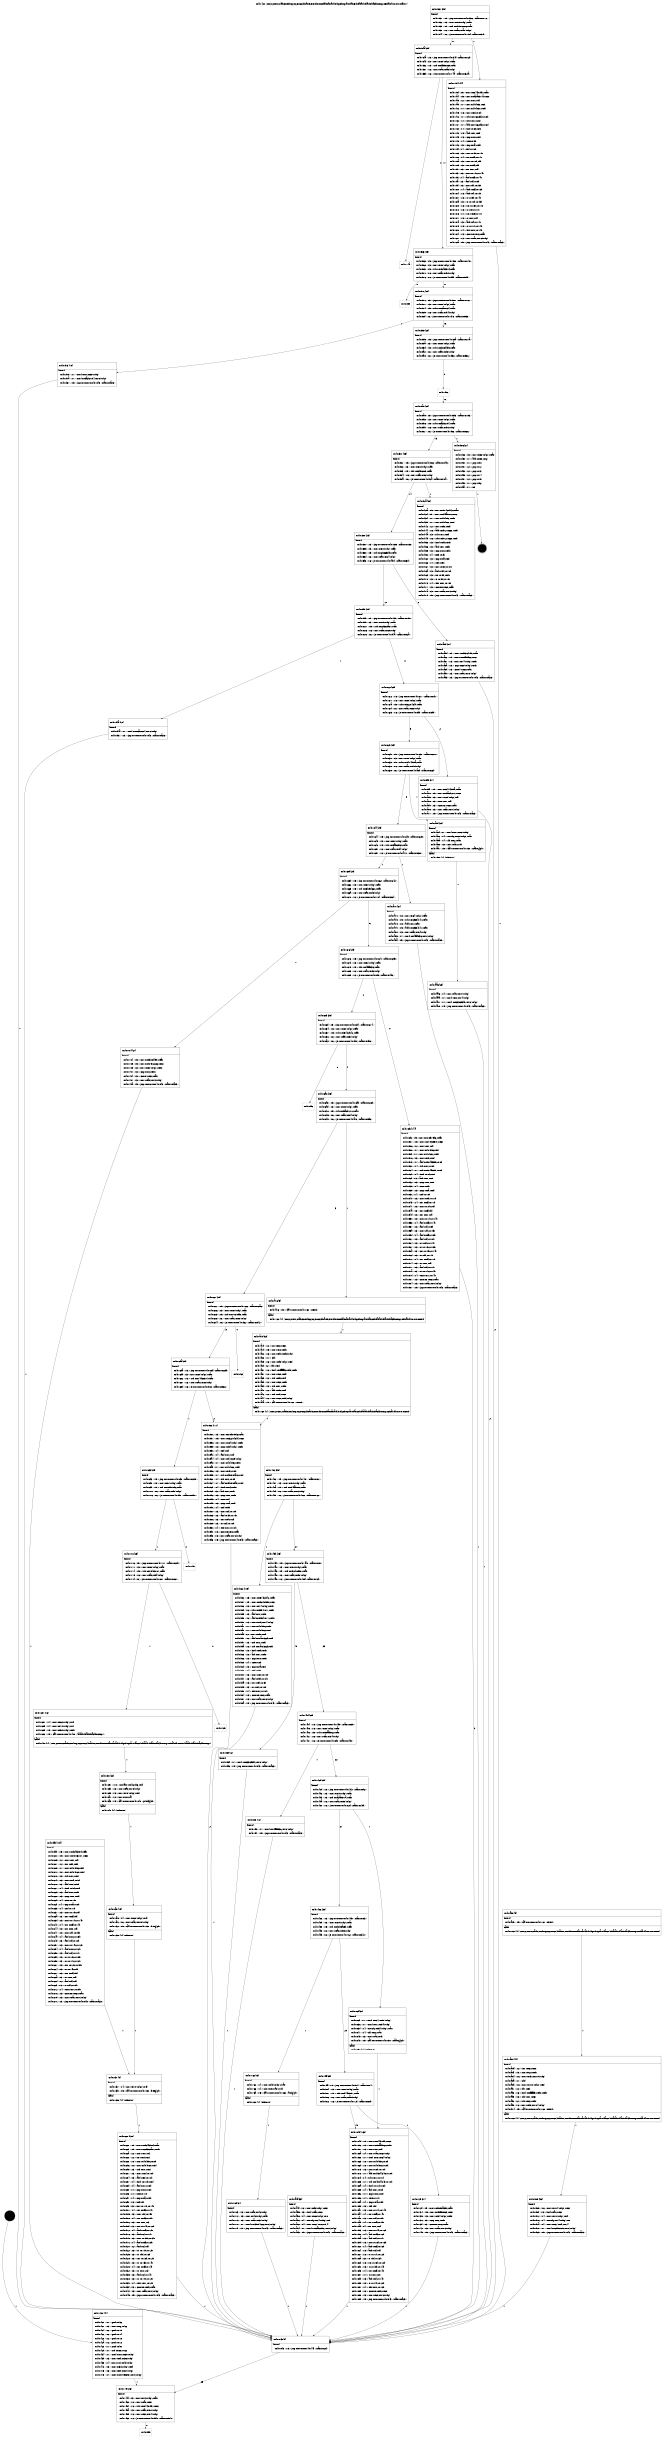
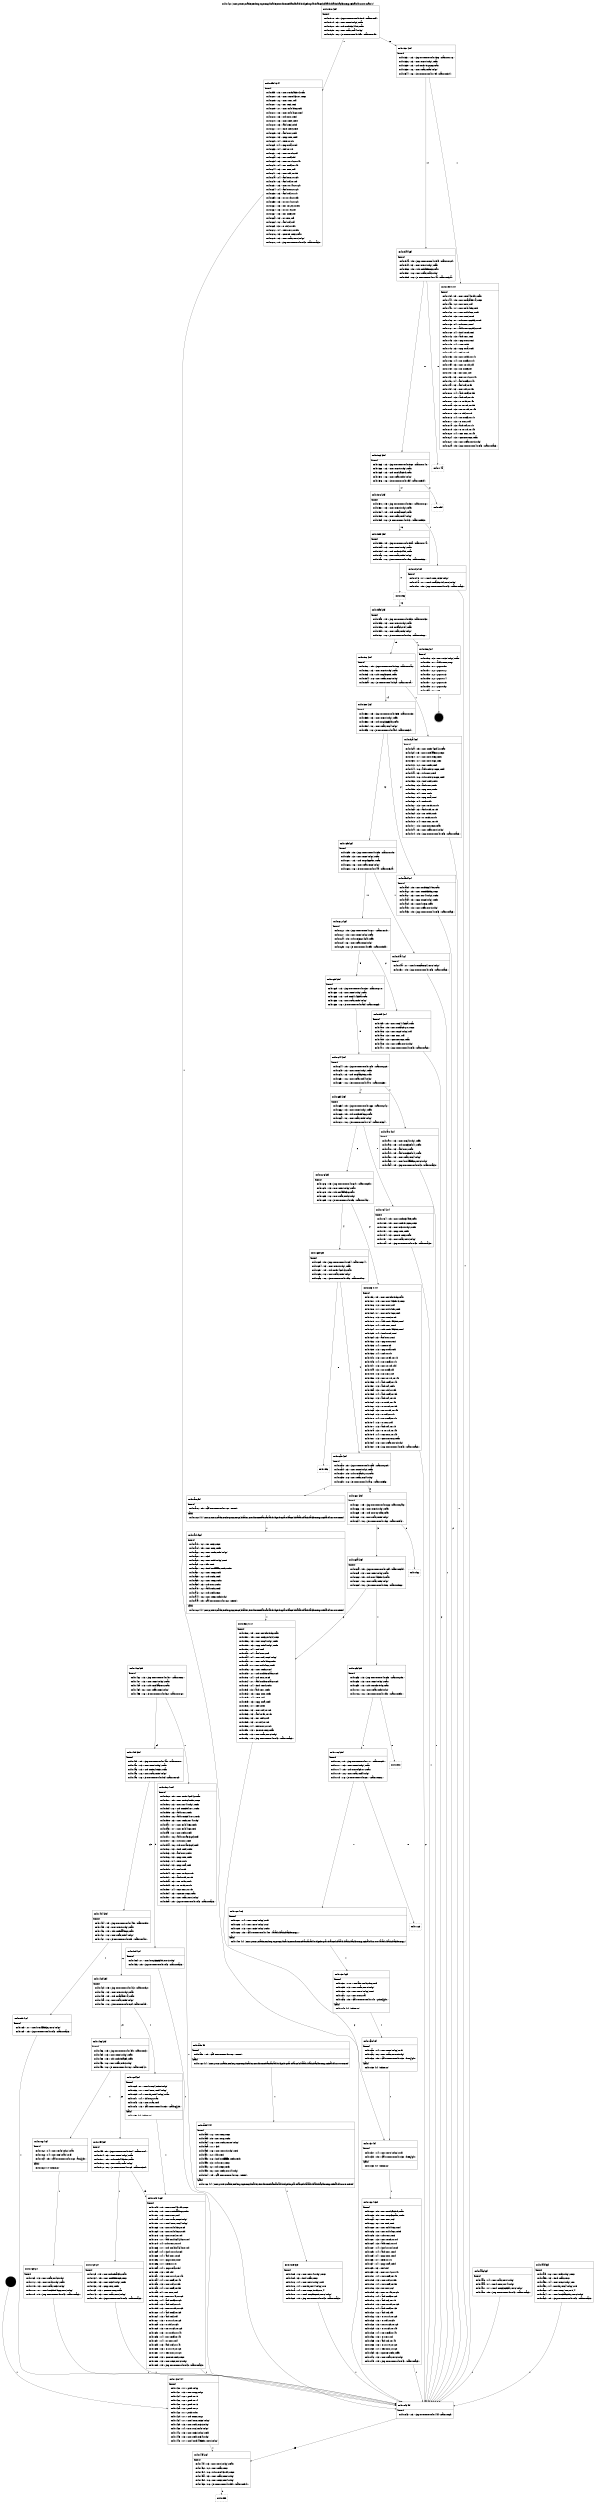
none -> (350, 22)
(457, 841) -> none
none -> (458, 1622)
